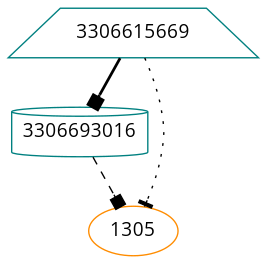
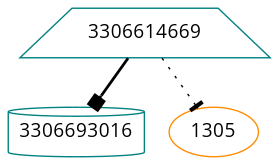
(133, 33) -> (145, 33)
(103, 176) -> none
